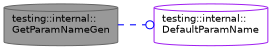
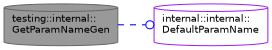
(211, 25) -> (211, 25)
